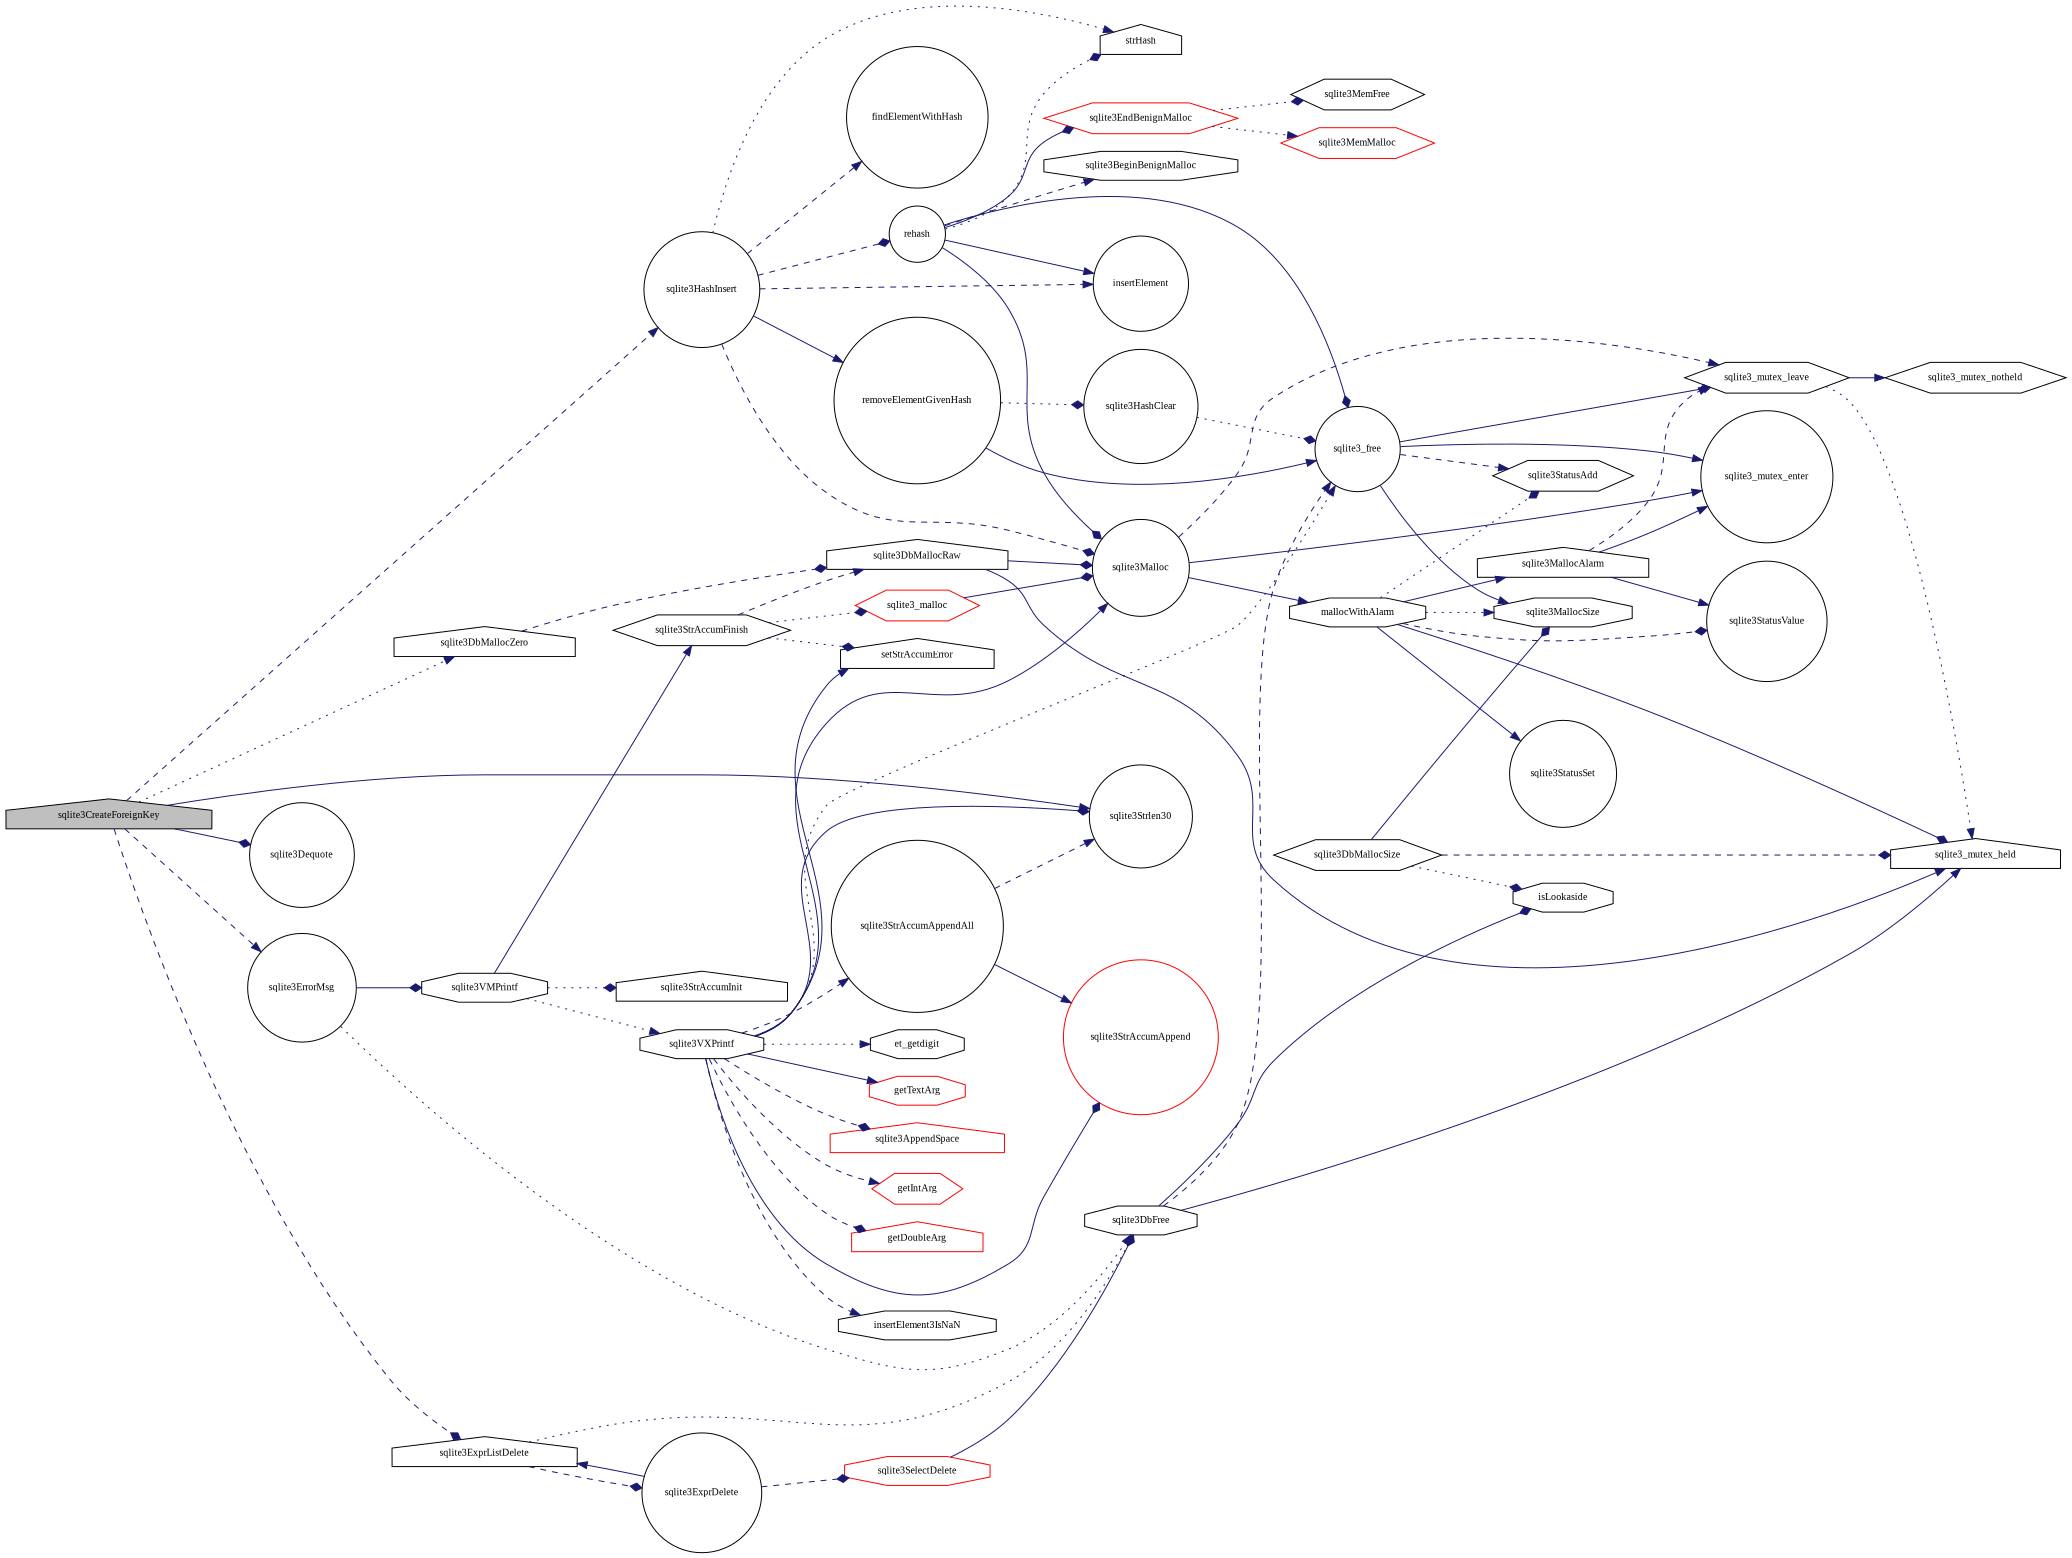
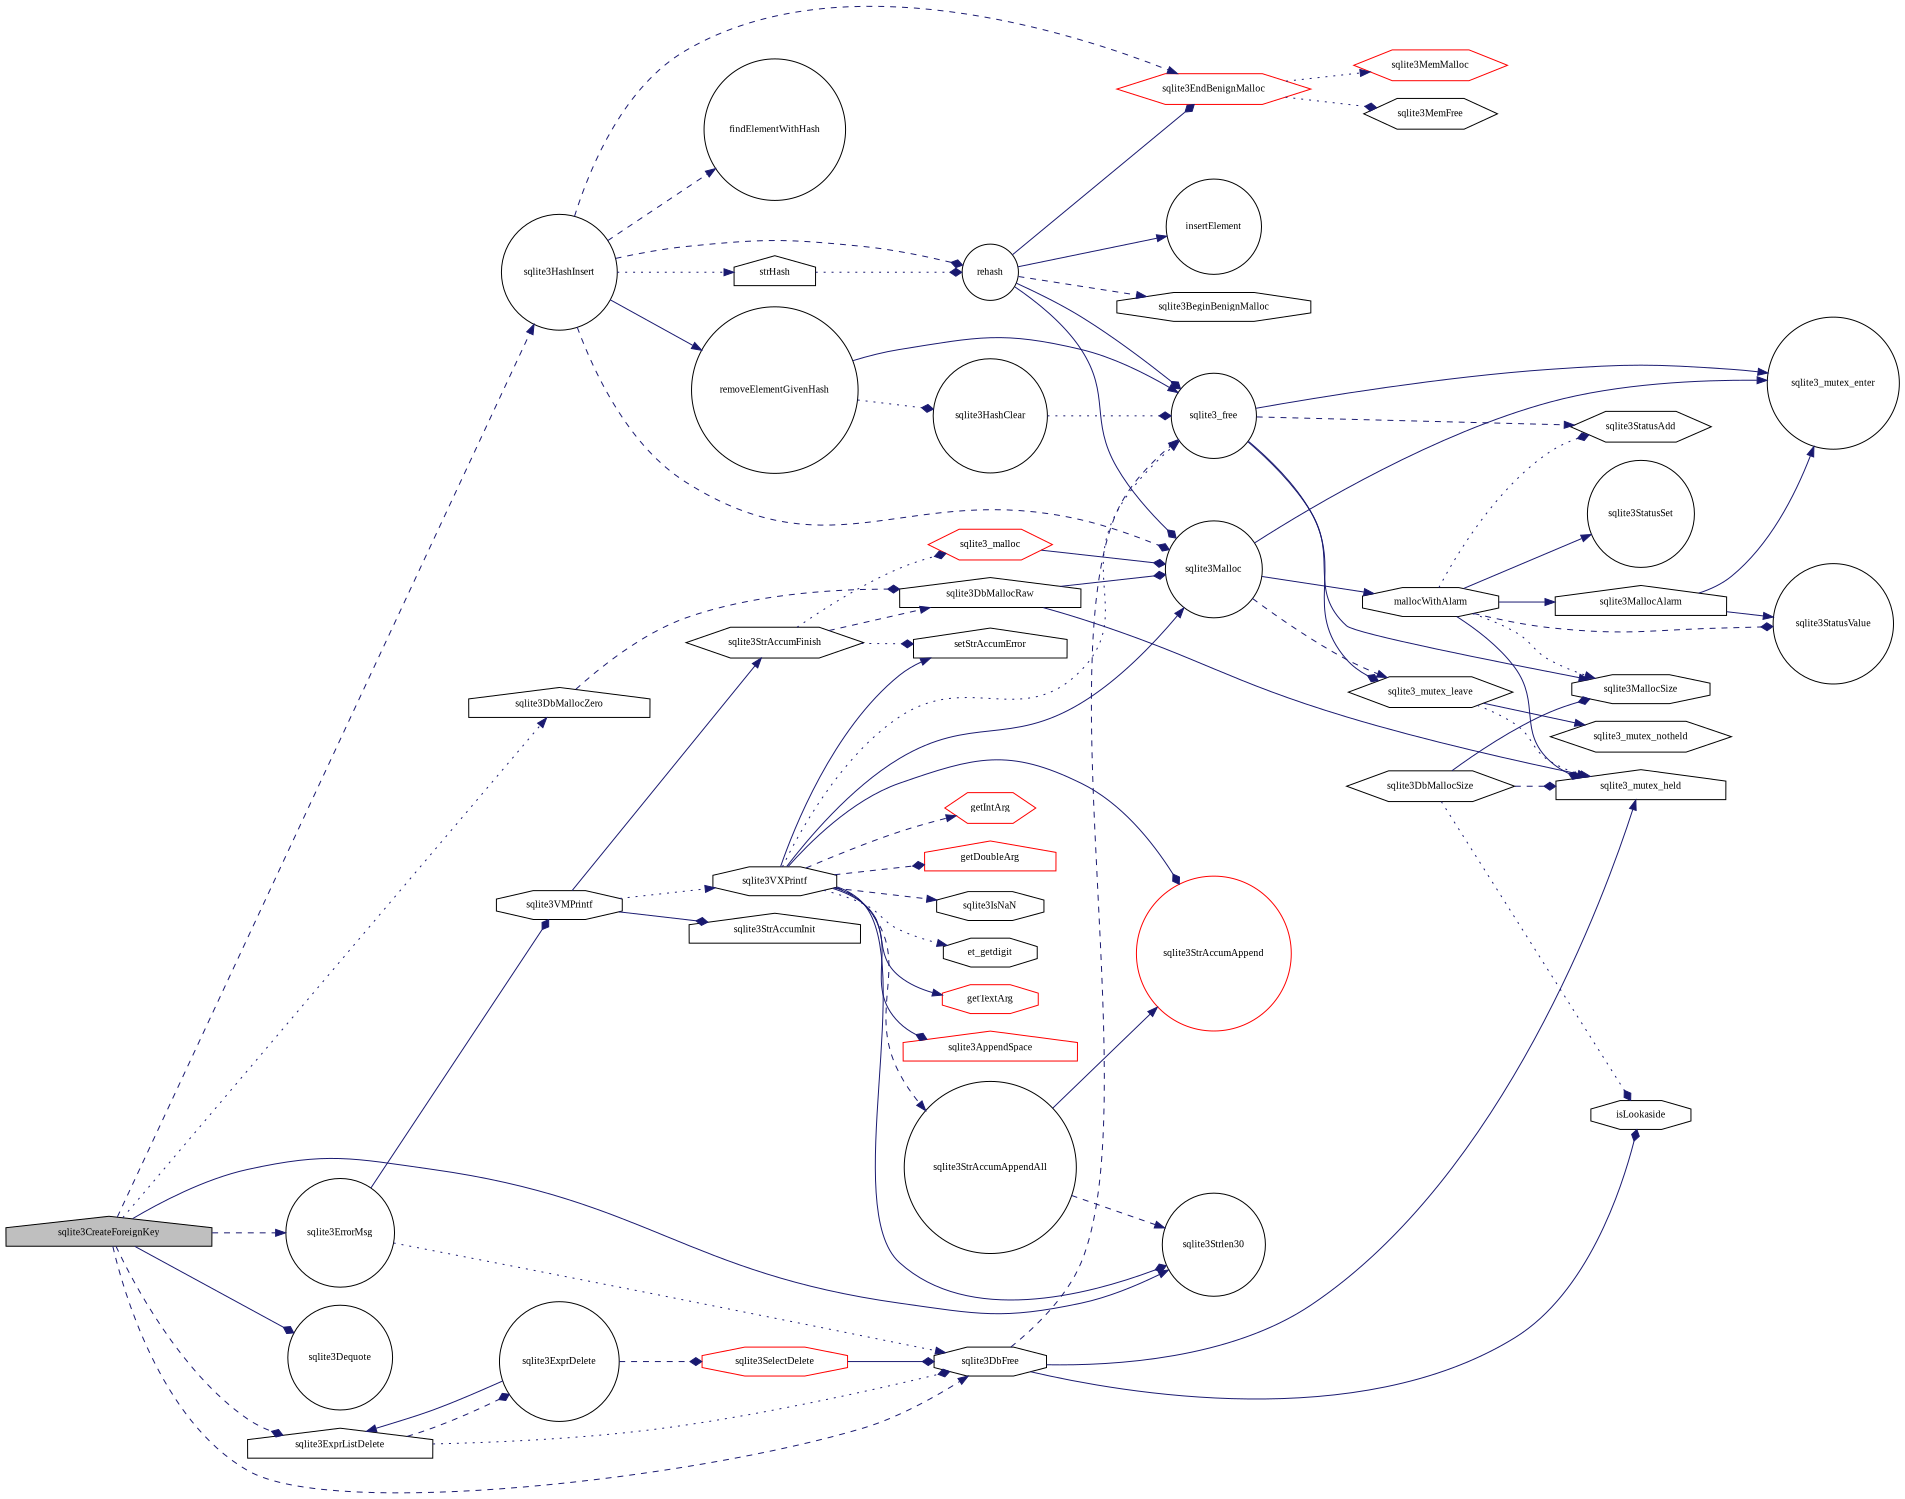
(1027, 147) -> (883, 272)
(921, 287) -> (826, 9)
(1659, 479) -> none
(576, 988) -> (657, 916)
(789, 1097) -> (882, 957)
(917, 1325) -> (990, 906)
none -> (477, 1490)
